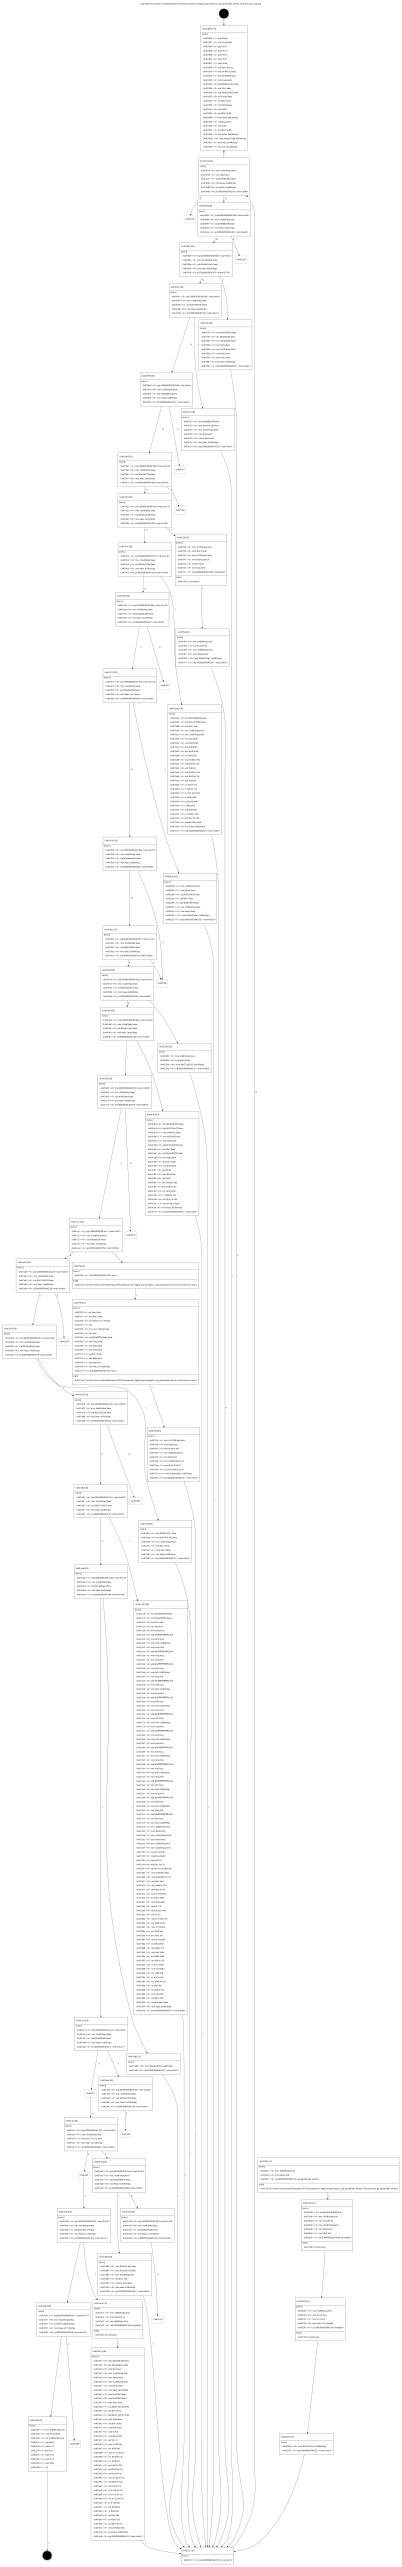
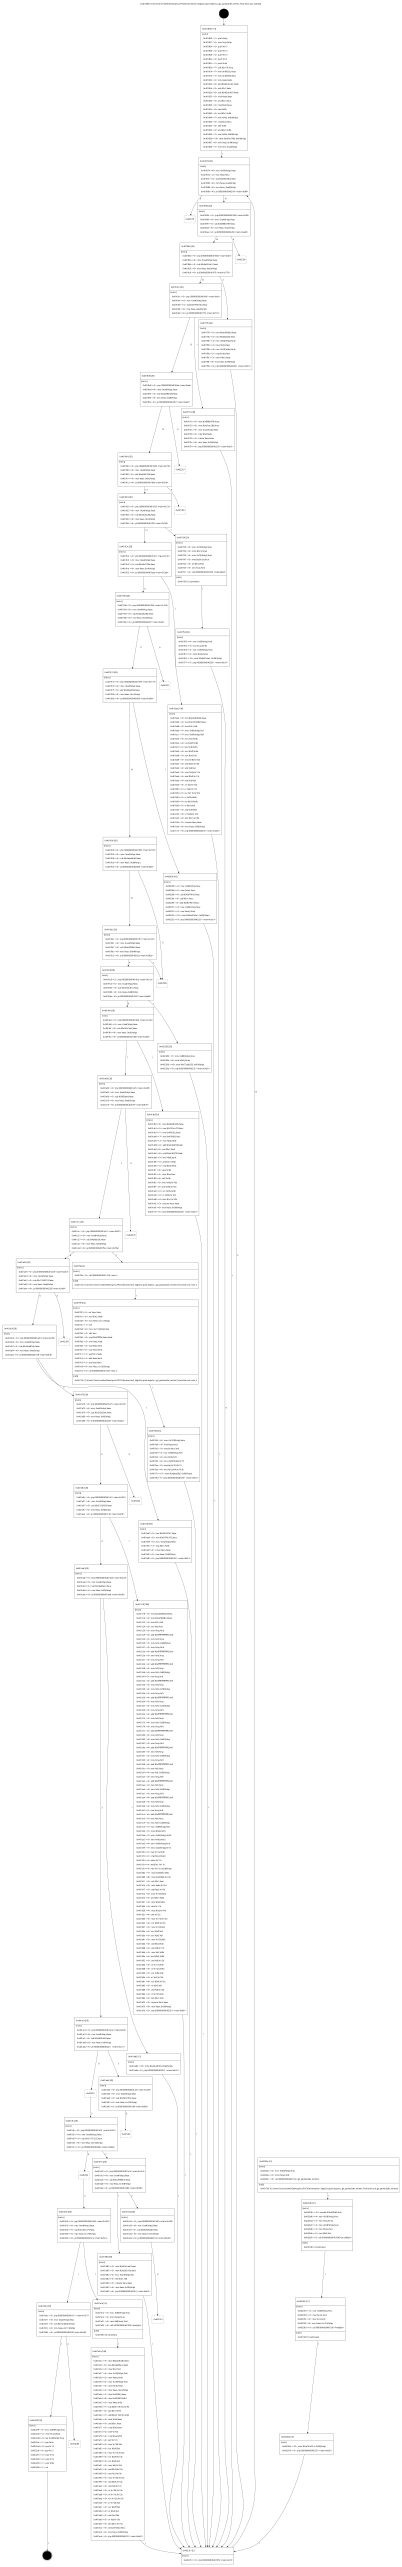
(224, 155) -> (222, 154)
